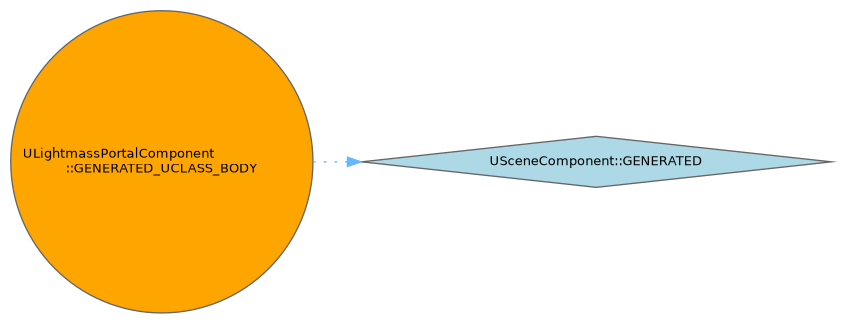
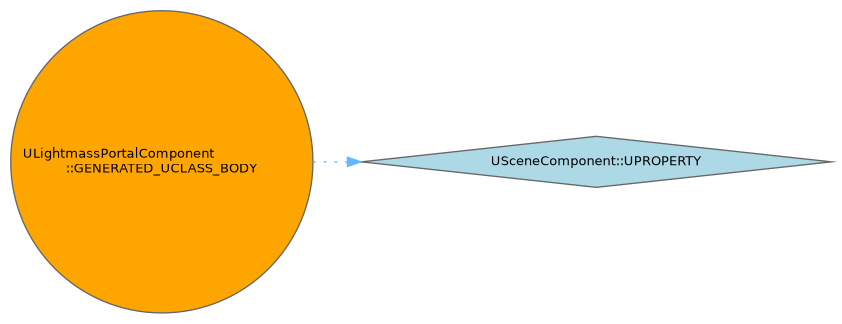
(596, 162) -> (596, 162)
